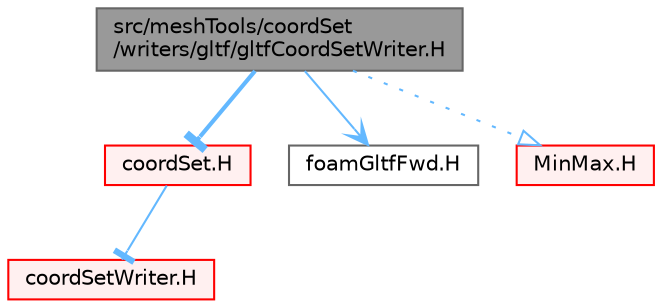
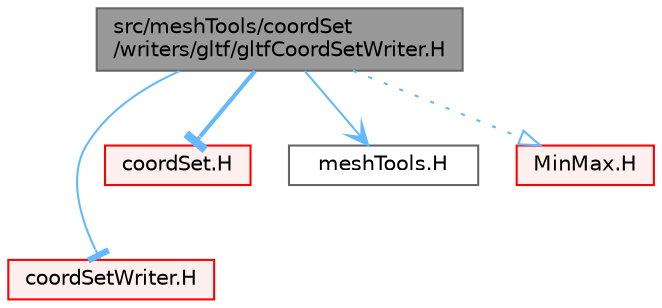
(384, 165) -> (384, 165)
(147, 218) -> (90, 140)
